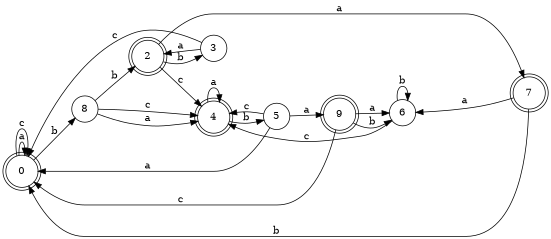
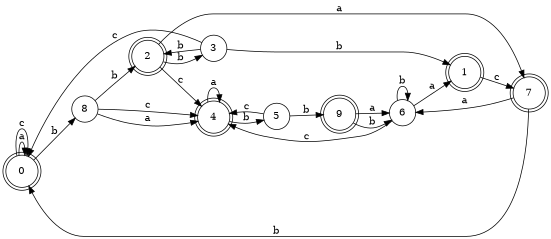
(181, 46) -> (181, 46)
none -> (465, 72)
(307, 110) -> (307, 110)
(167, 171) -> none
(208, 205) -> none
